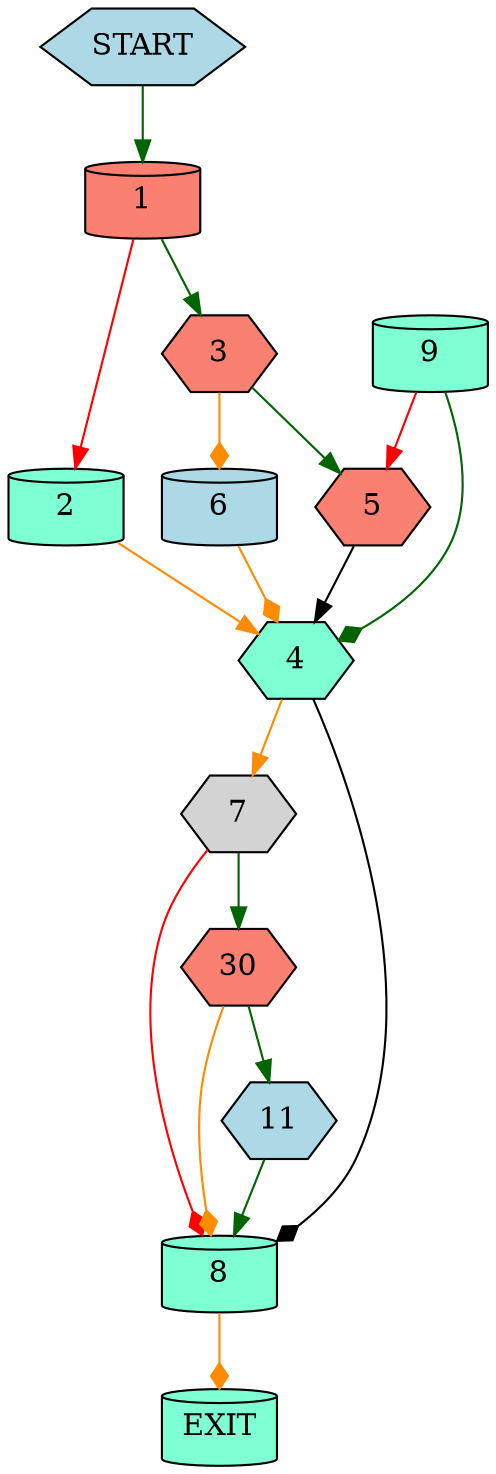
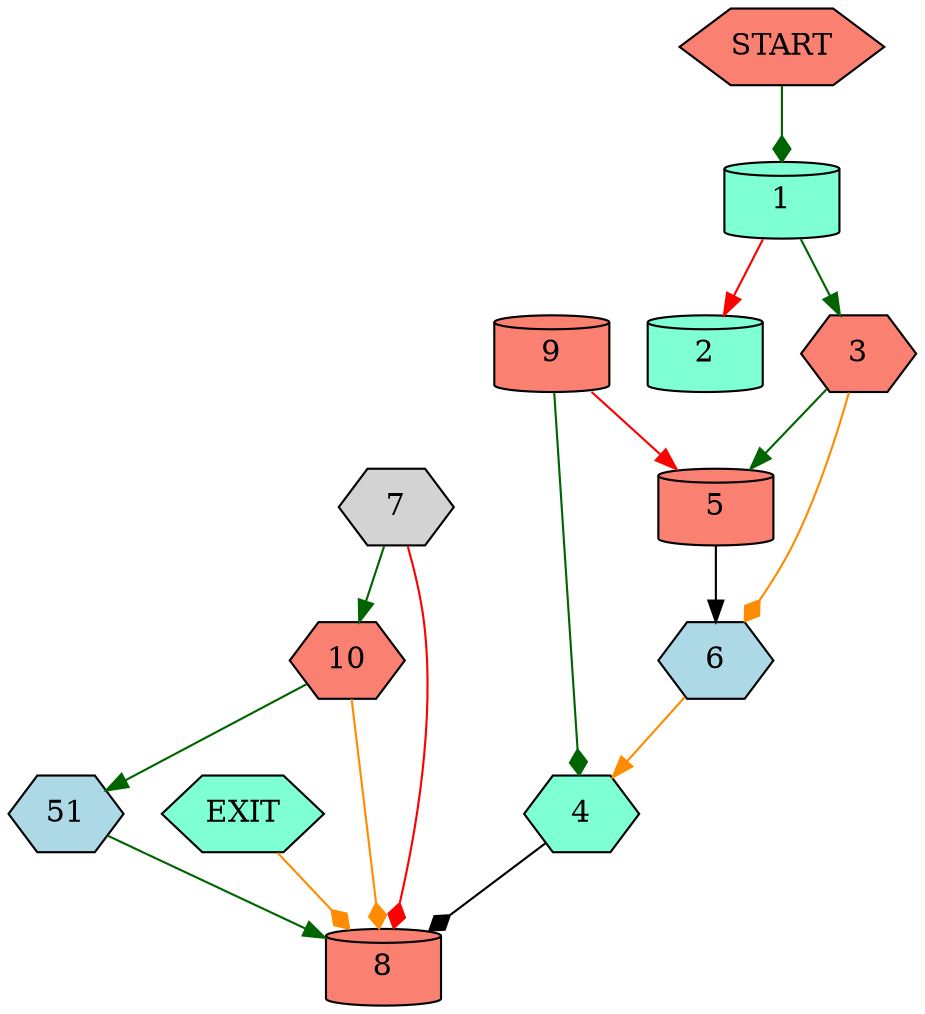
(143, 47) -> (782, 47)
(143, 113) -> (782, 111)
(143, 200) -> (782, 200)
(430, 354) -> (552, 354)
(219, 507) -> (716, 660)
(373, 507) -> (716, 507)
(252, 572) -> (656, 729)
(339, 574) -> (716, 573)
(179, 583) -> none
(271, 727) -> none
(239, 967) -> (347, 660)
(279, 1121) -> (66, 814)
(219, 1274) -> (384, 967)
(219, 1338) -> (304, 881)
(219, 1427) -> (243, 814)
